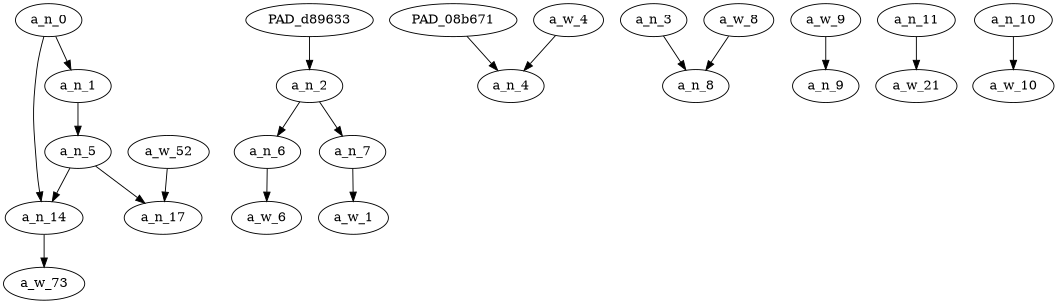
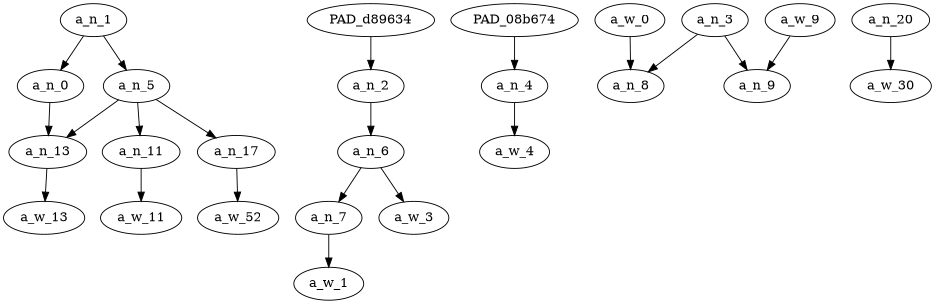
(310, 20) -> (371, 20)
(453, 20) -> (515, 20)
(739, 20) -> (630, 20)
(1013, 20) -> (891, 20)
(61, 49) -> (75, 49)
none -> (733, 49)
(543, 50) -> (515, 114)
(916, 86) -> (141, 218)
(1013, 86) -> (891, 86)
none -> (139, 114)
(328, 115) -> (352, 181)
(166, 180) -> (237, 180)
(44, 218) -> (48, 152)
(267, 218) -> (414, 218)
(44, 284) -> (44, 218)
